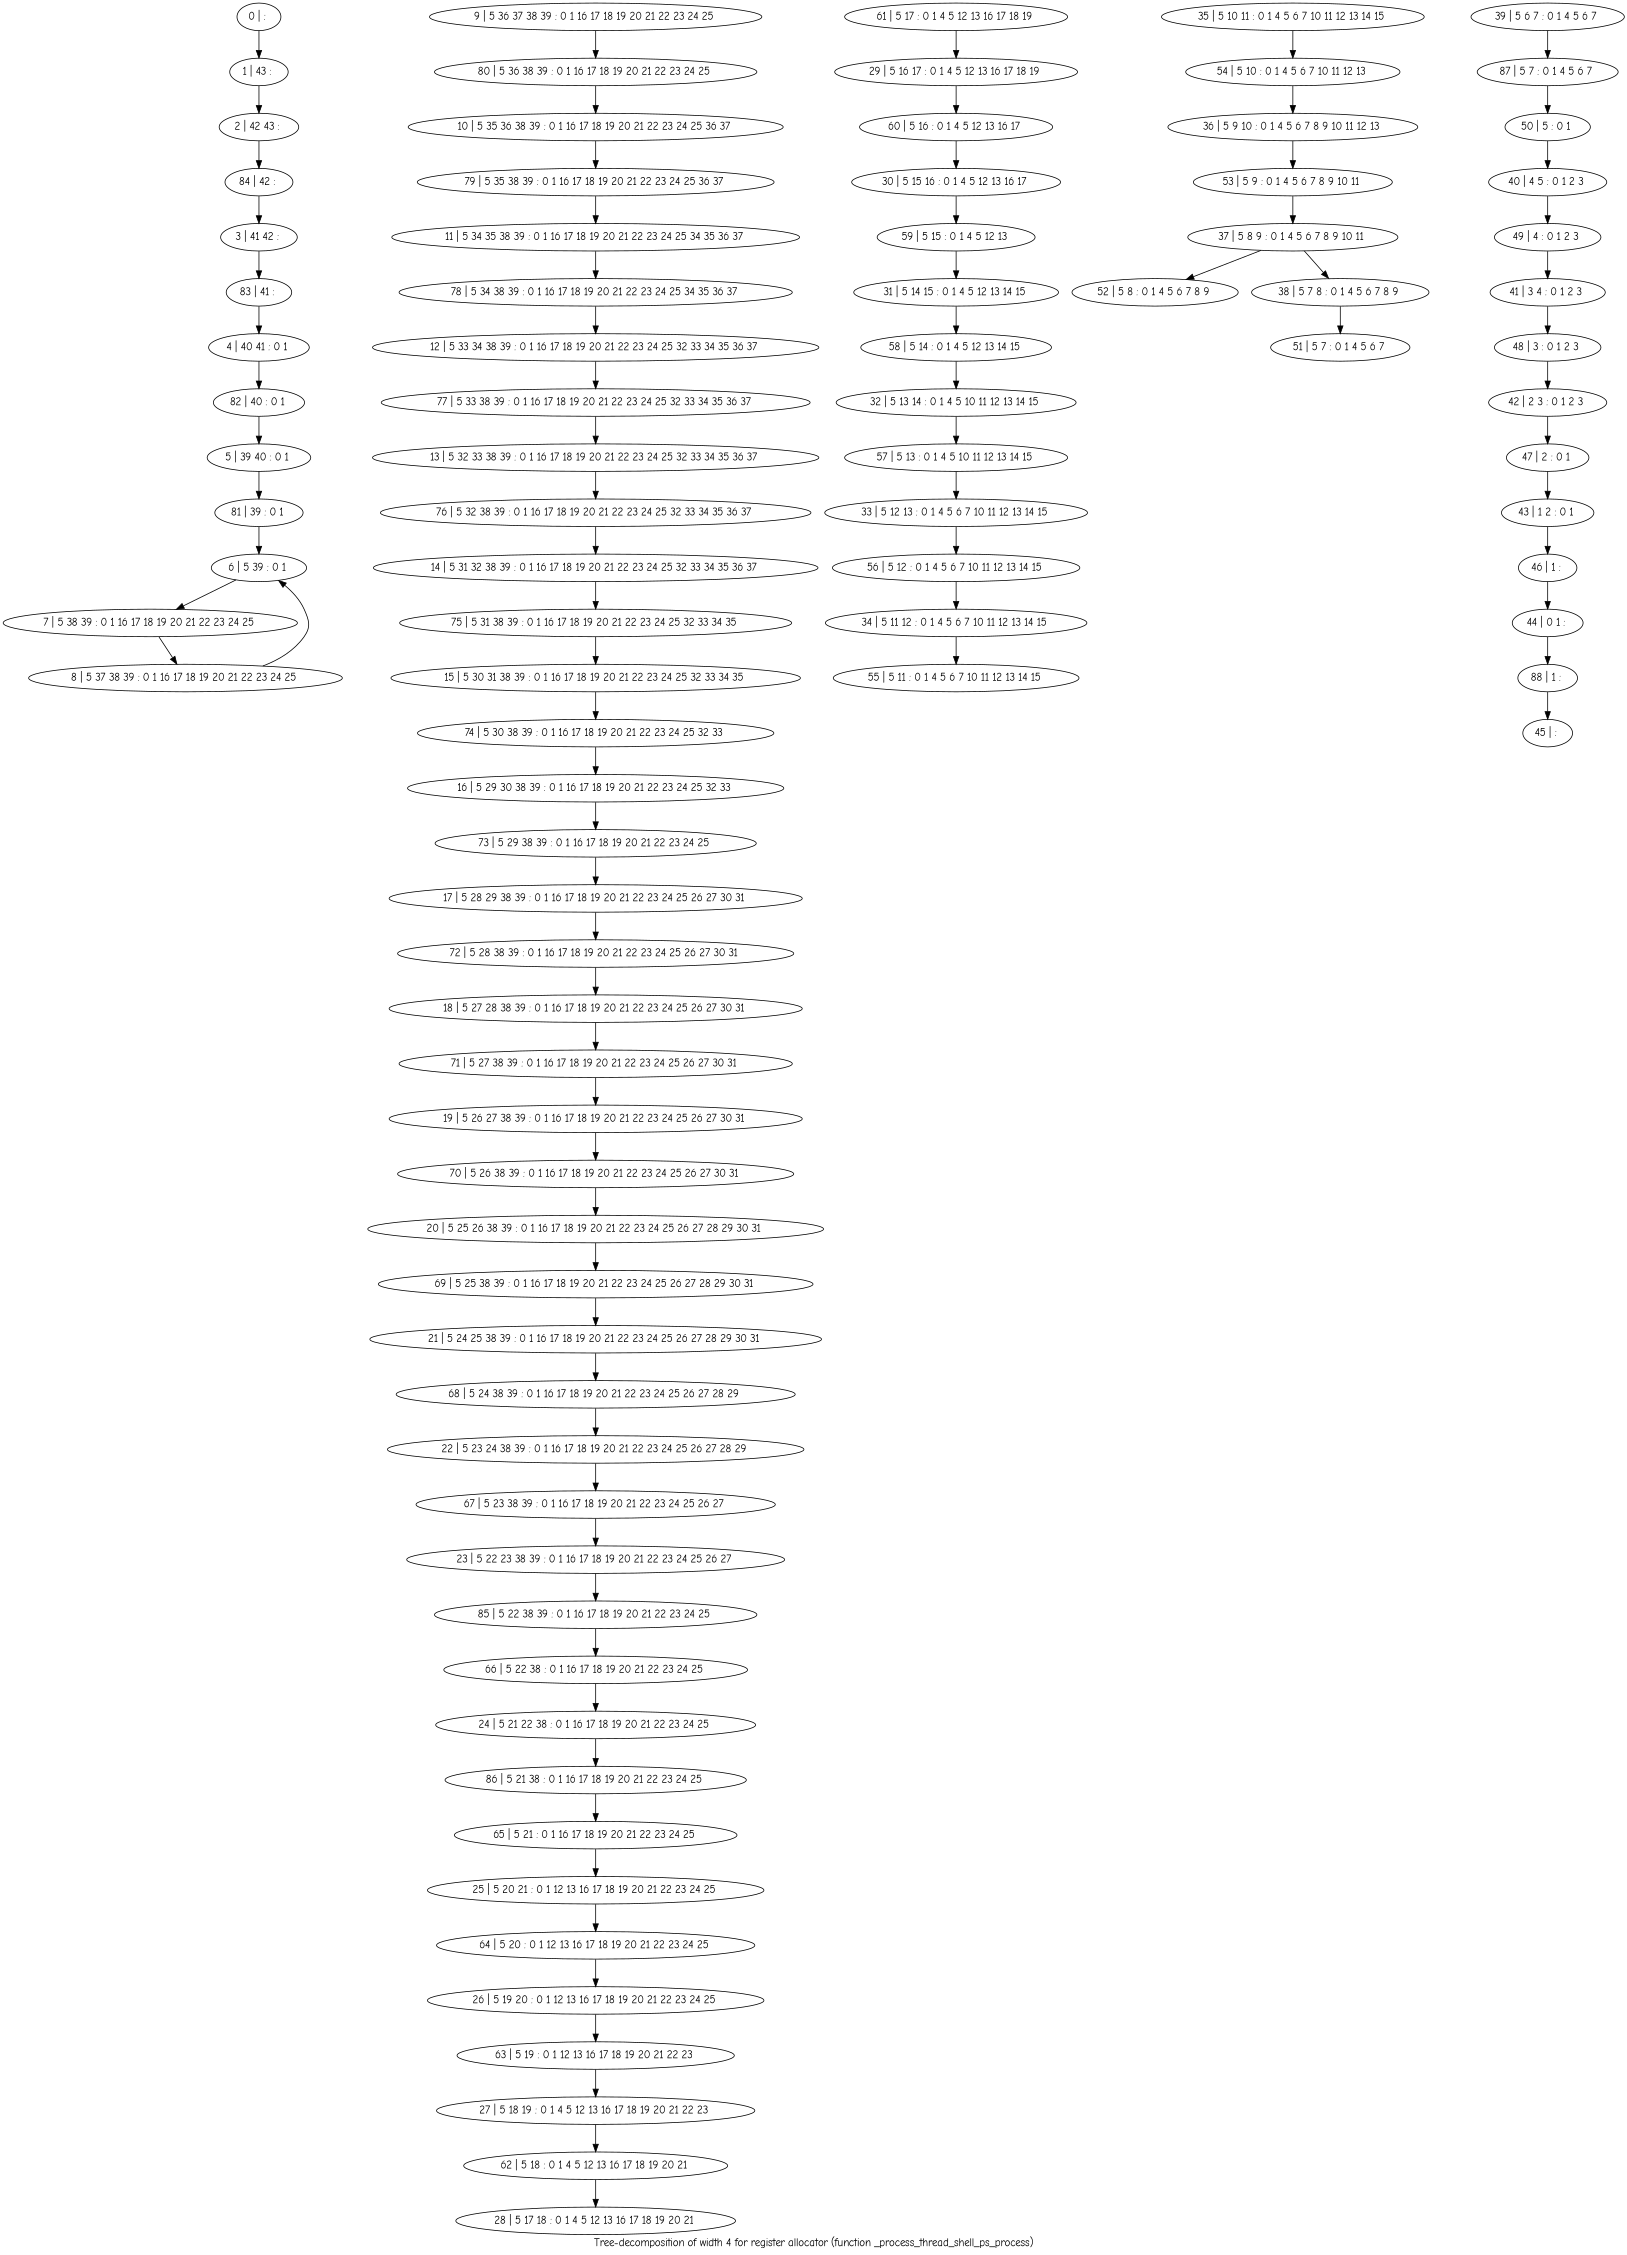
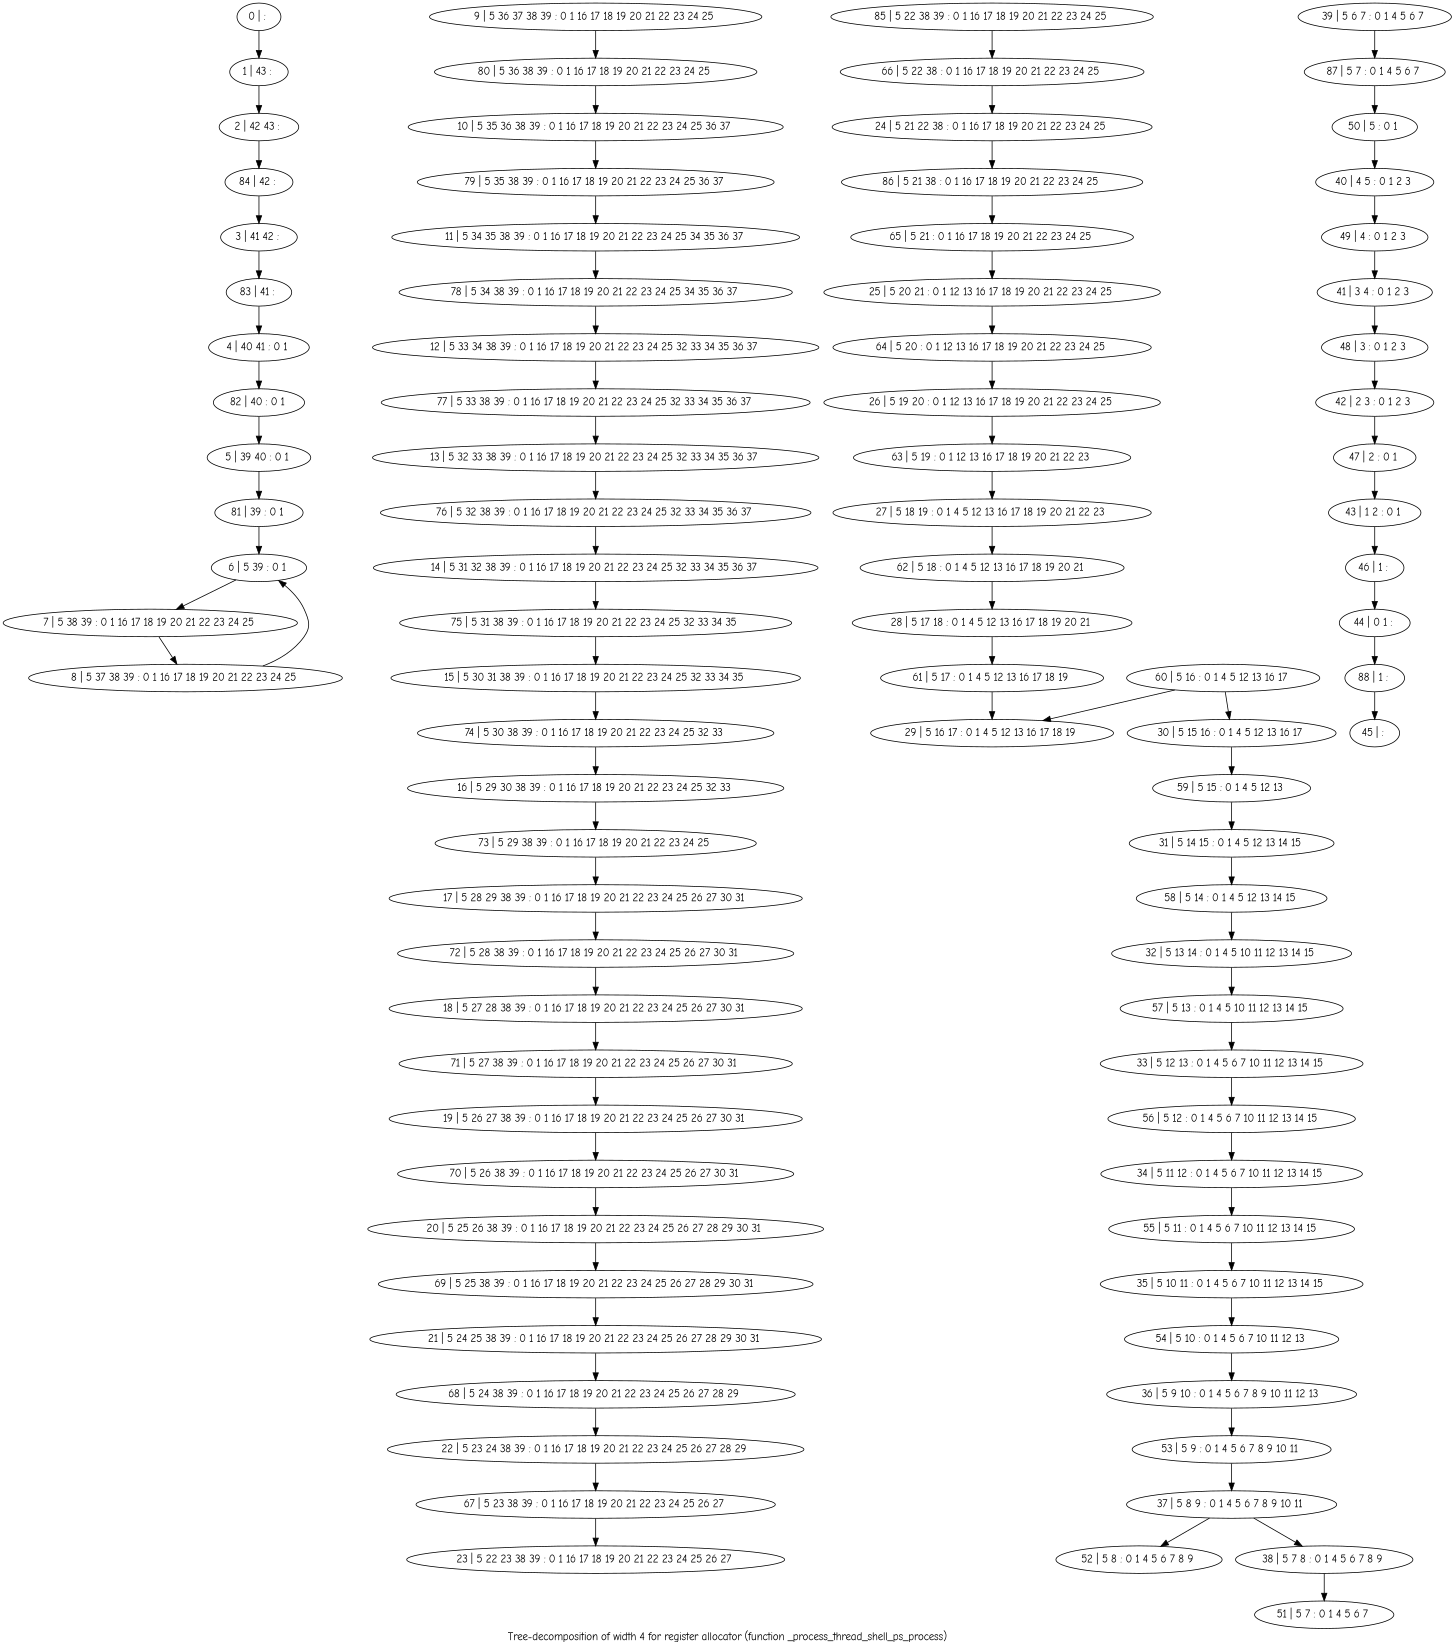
(956, 96) -> (1113, 704)
none -> (992, 647)
none -> (1232, 1253)
(596, 1583) -> none
